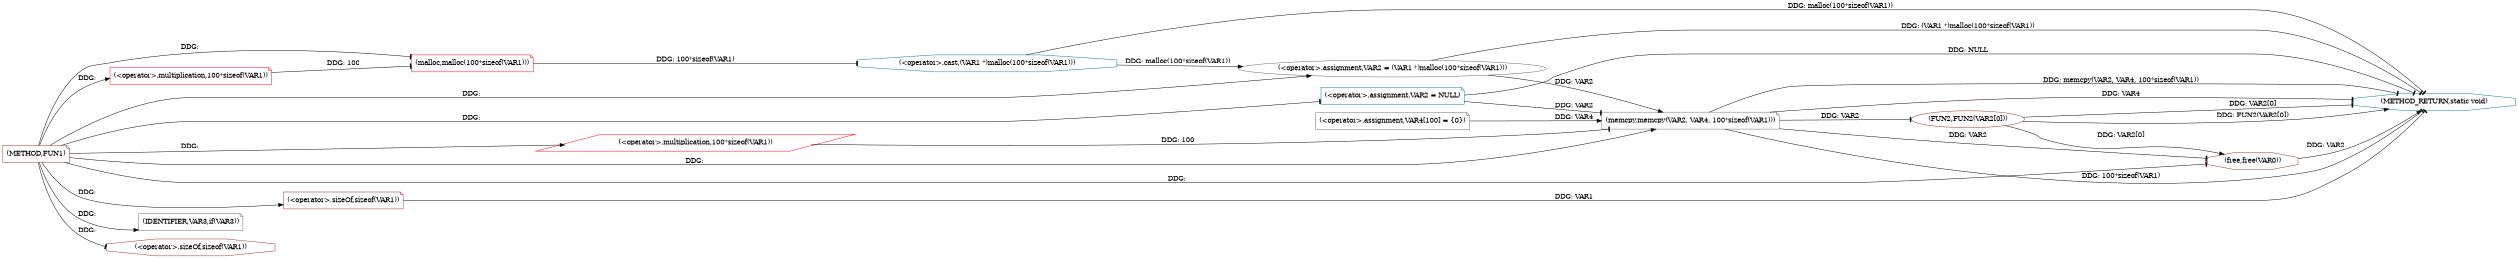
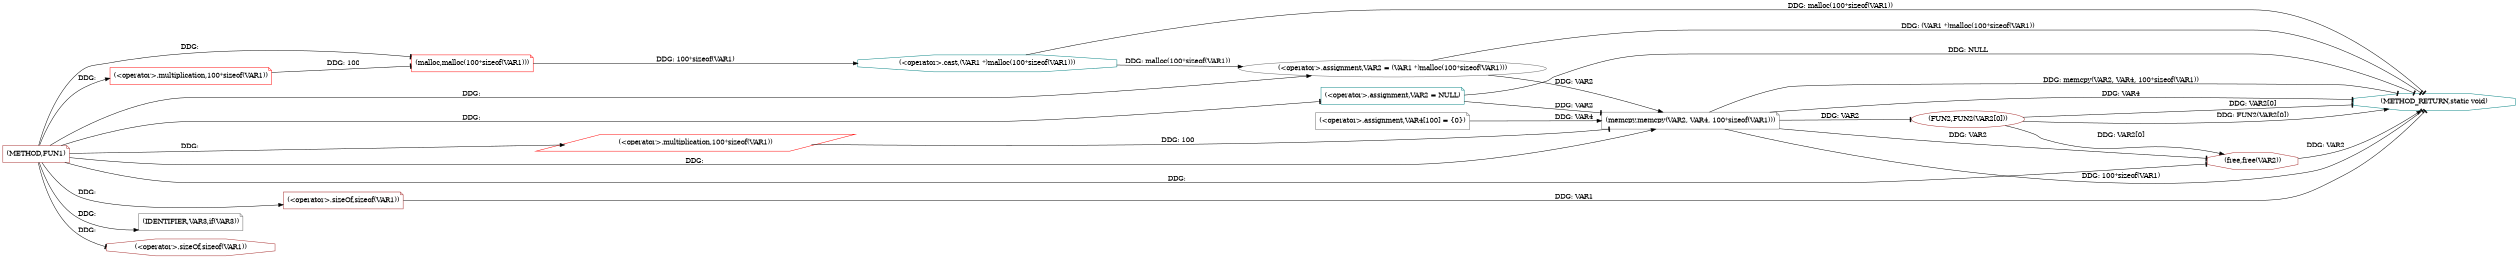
(694, 63) -> (694, 63)
(2253, 161) -> (2253, 161)
